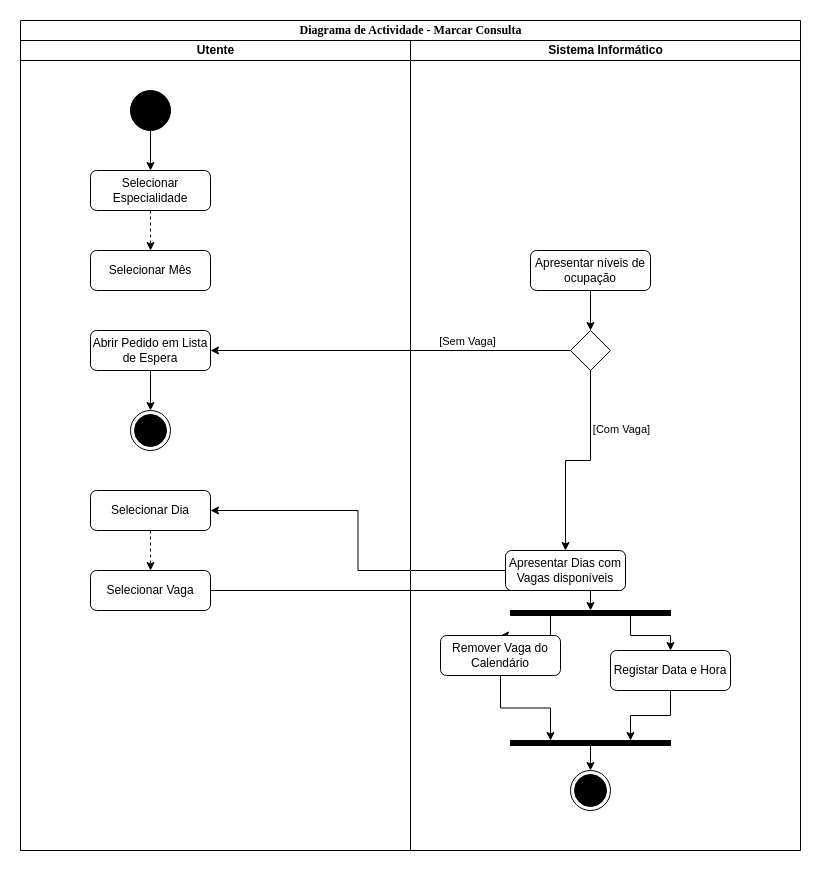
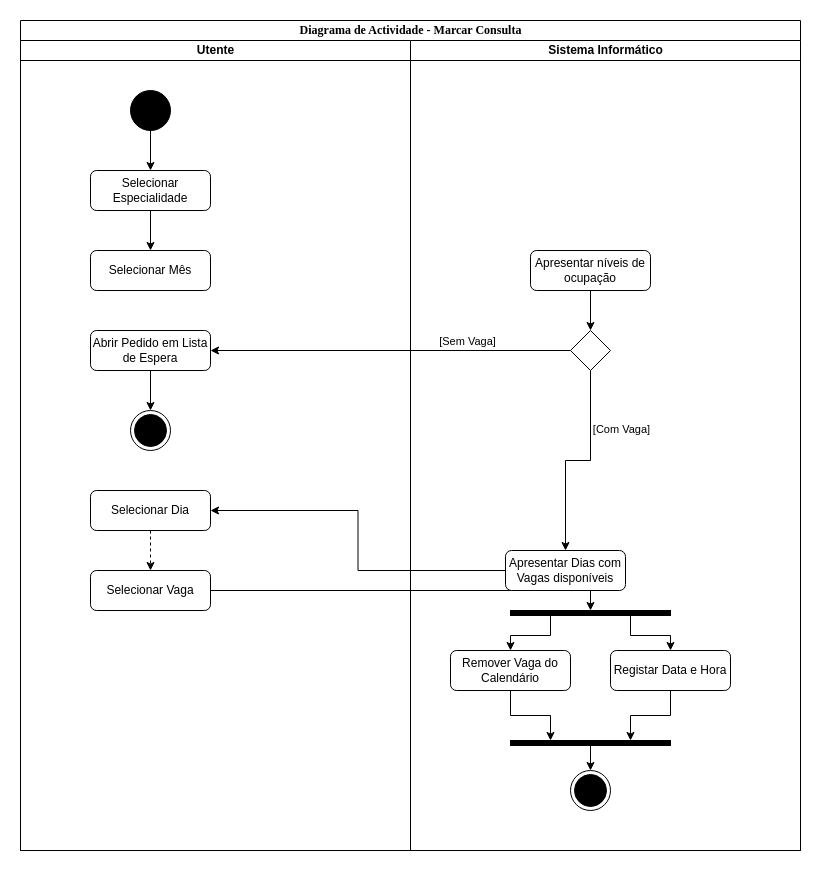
(151, 227) -> (151, 227)
(501, 656) -> (511, 671)
